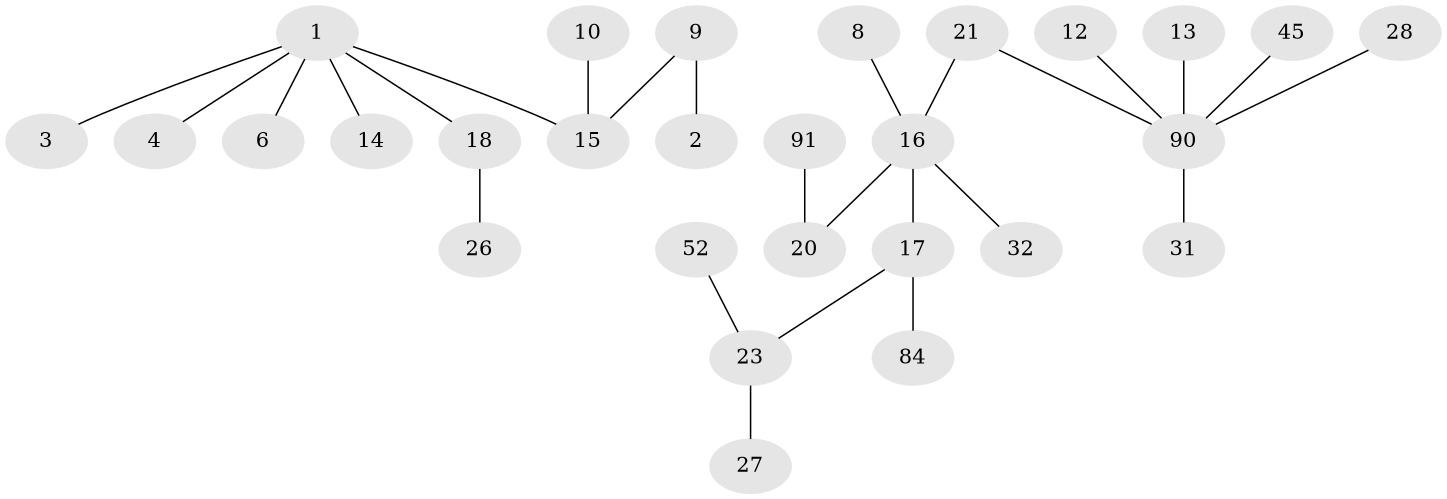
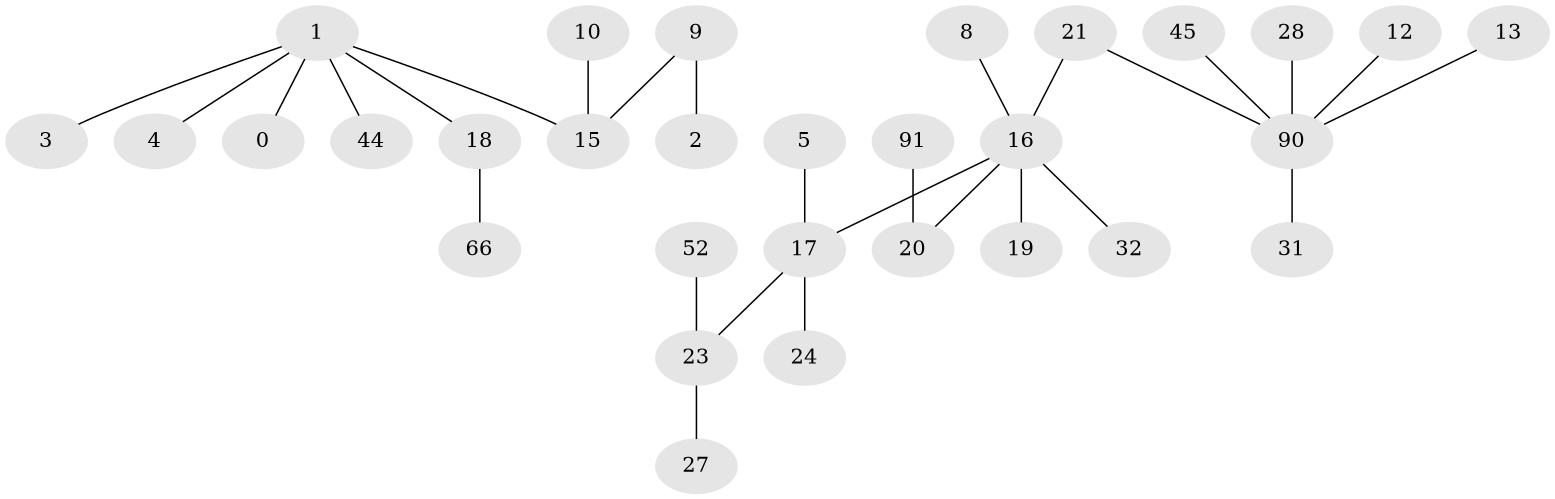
(263, 141) -> (263, 141)
(372, 141) -> (372, 141)
none -> (805, 141)
(480, 250) -> (480, 250)
none -> (1021, 250)
(913, 358) -> (805, 358)
